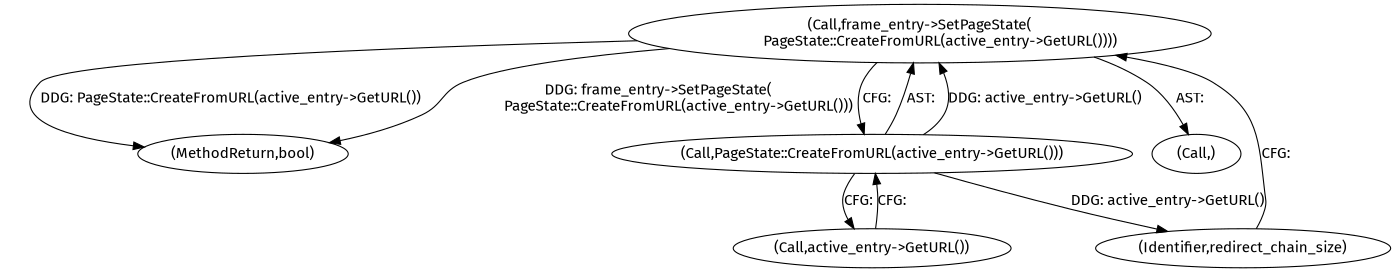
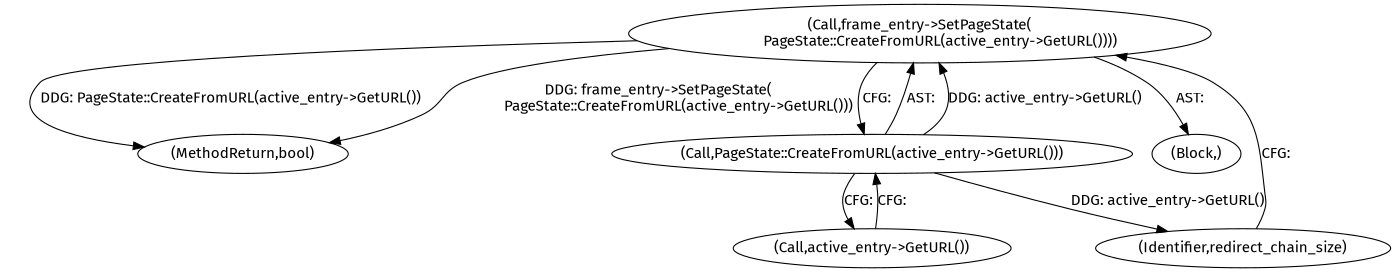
(1196, 154) -> (1196, 154)
